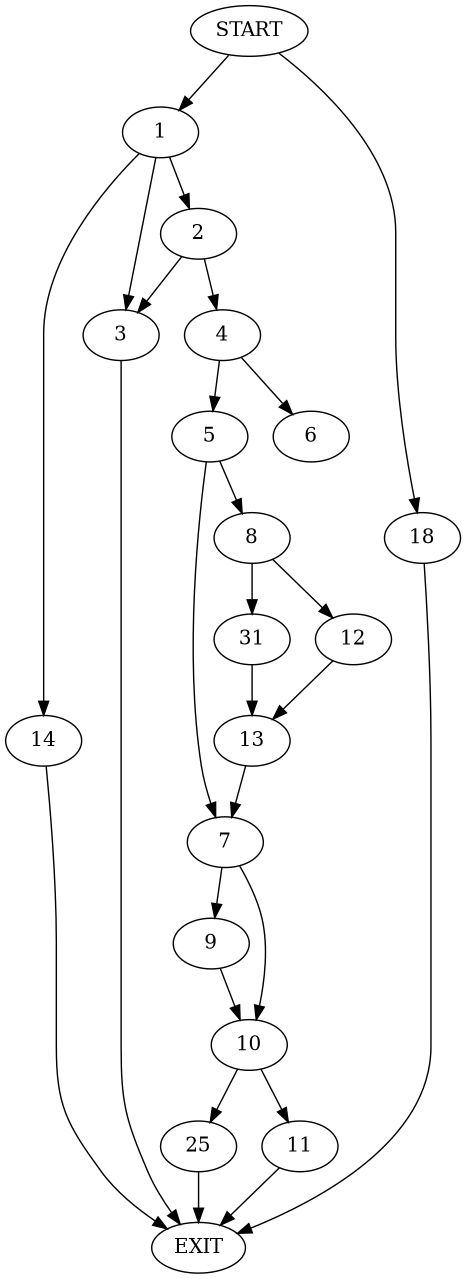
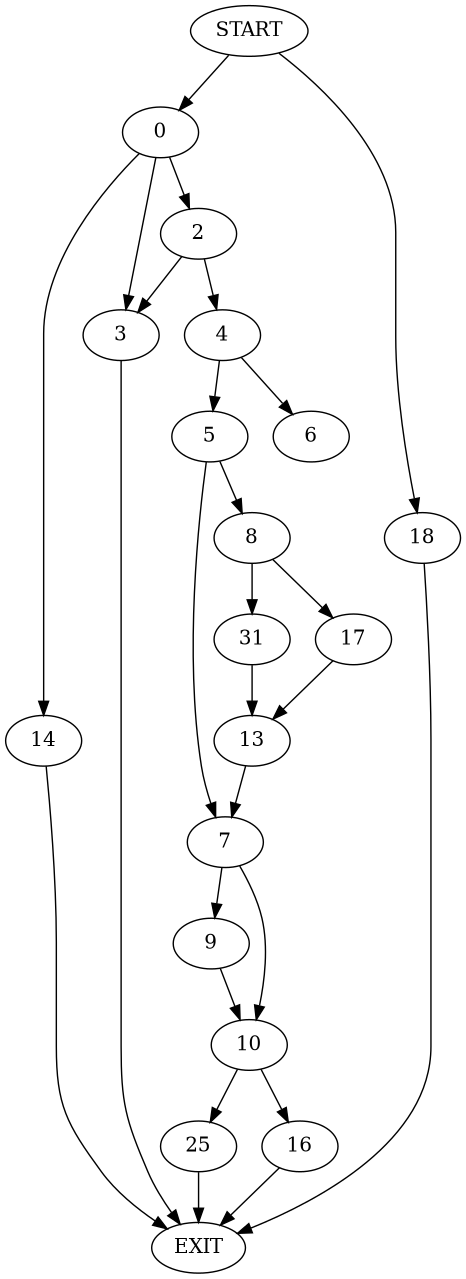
(161, 132) -> (161, 132)
(353, 639) -> (353, 639)
(300, 1146) -> (300, 1146)
